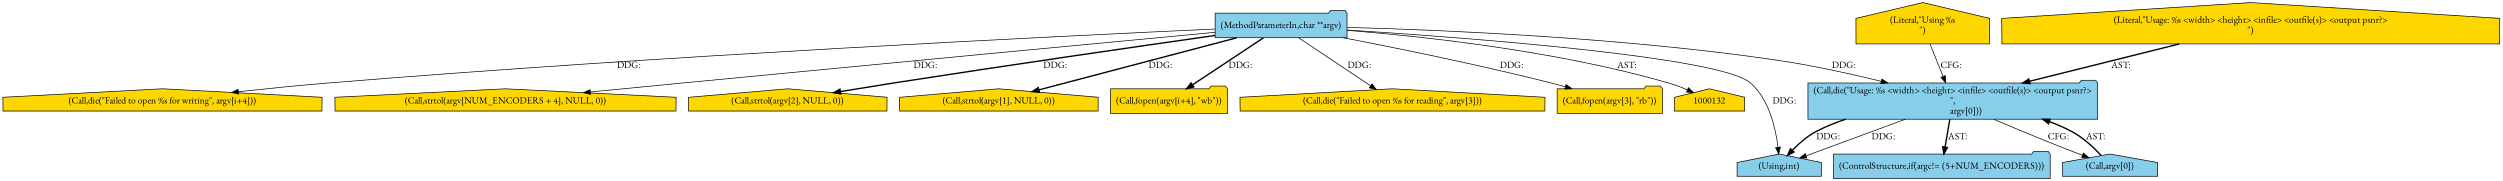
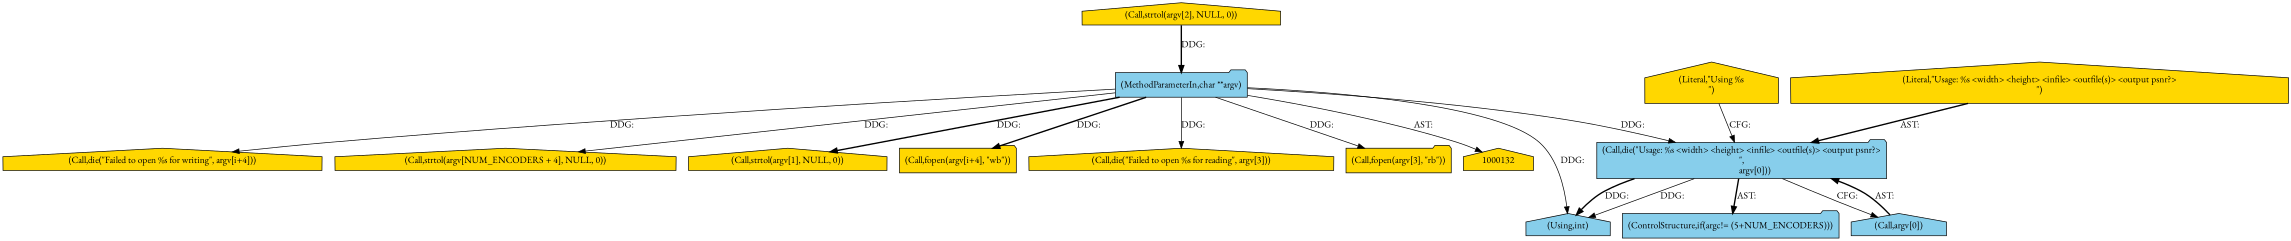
(1028, 63) -> (1181, 45)
